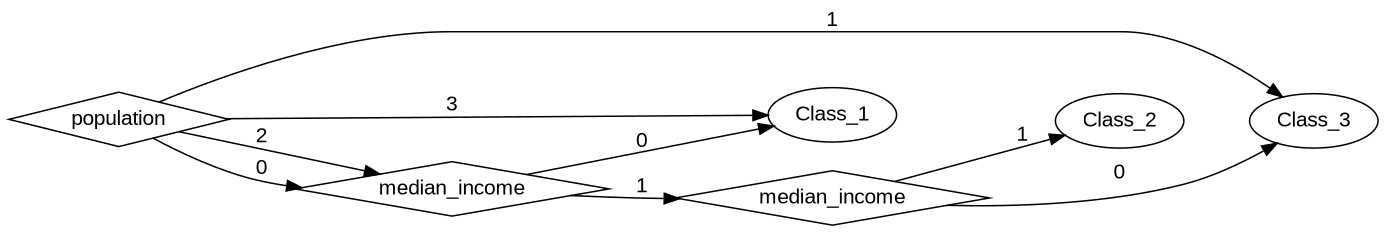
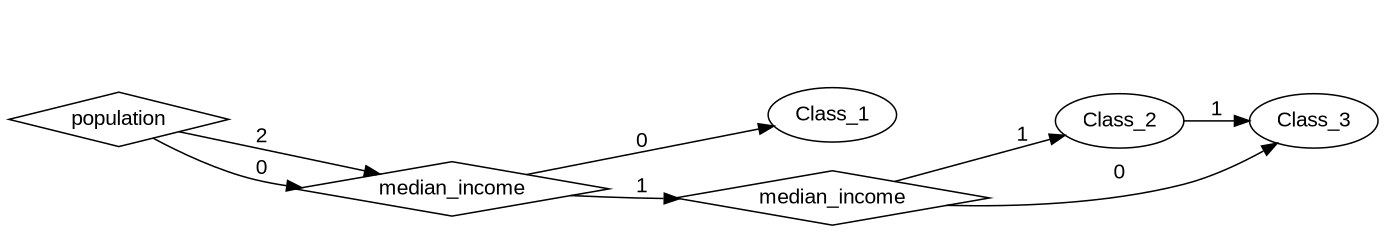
(716, 32) -> (1209, 121)
(490, 117) -> none
